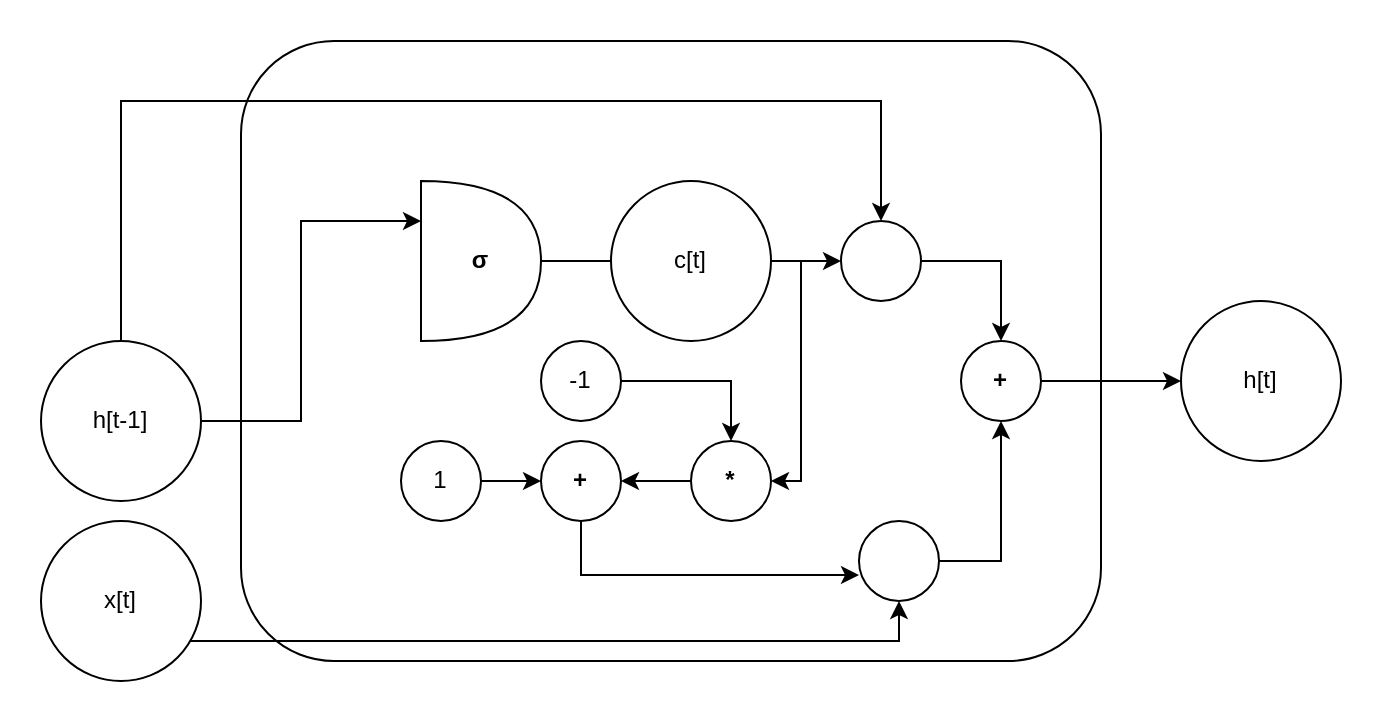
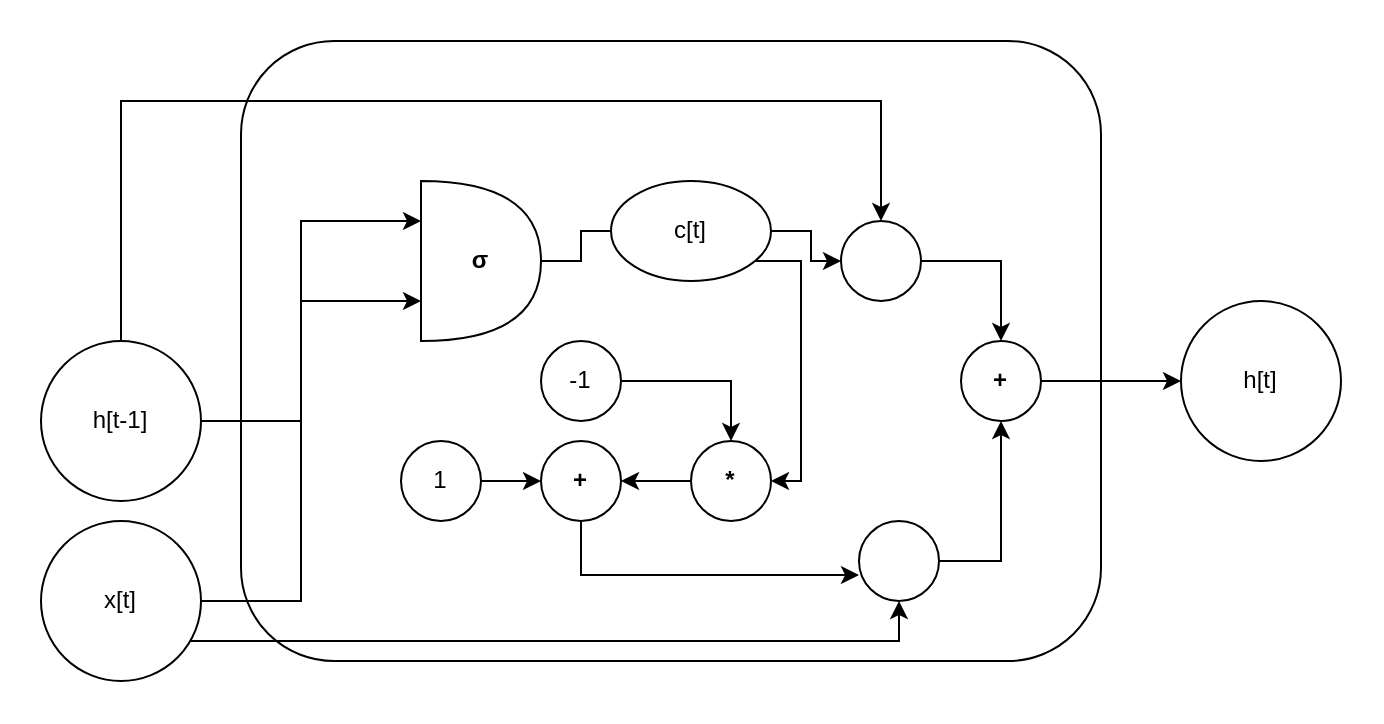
(691, 261) -> (691, 231)
none -> (301, 563)
